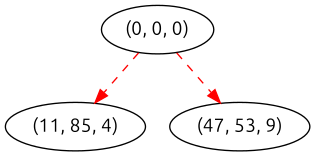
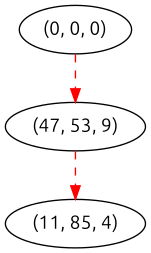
(121, 73) -> (75, 169)
